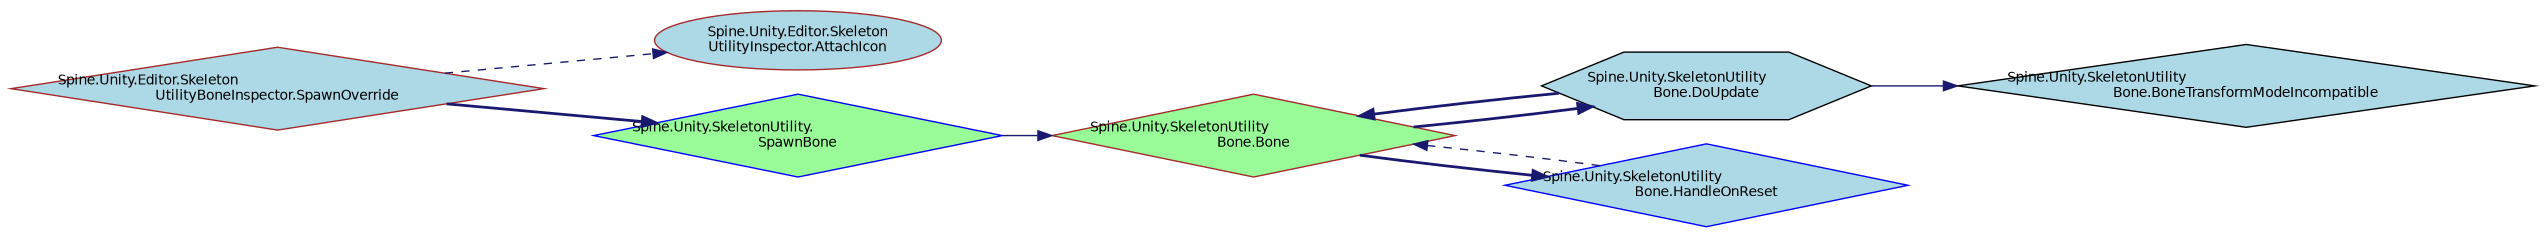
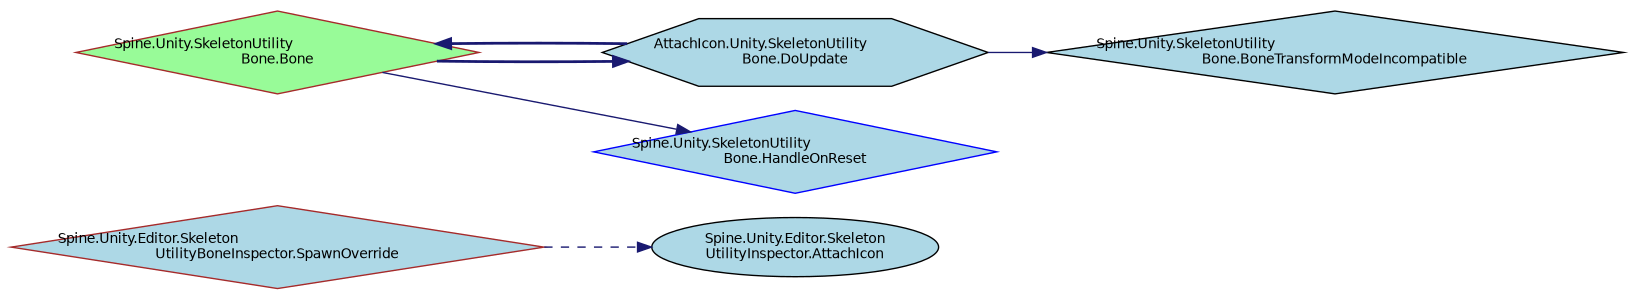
(798, 40) -> (795, 247)
(1706, 86) -> (795, 52)
(798, 136) -> none
(1514, 155) -> none
(1446, 166) -> (529, 101)
